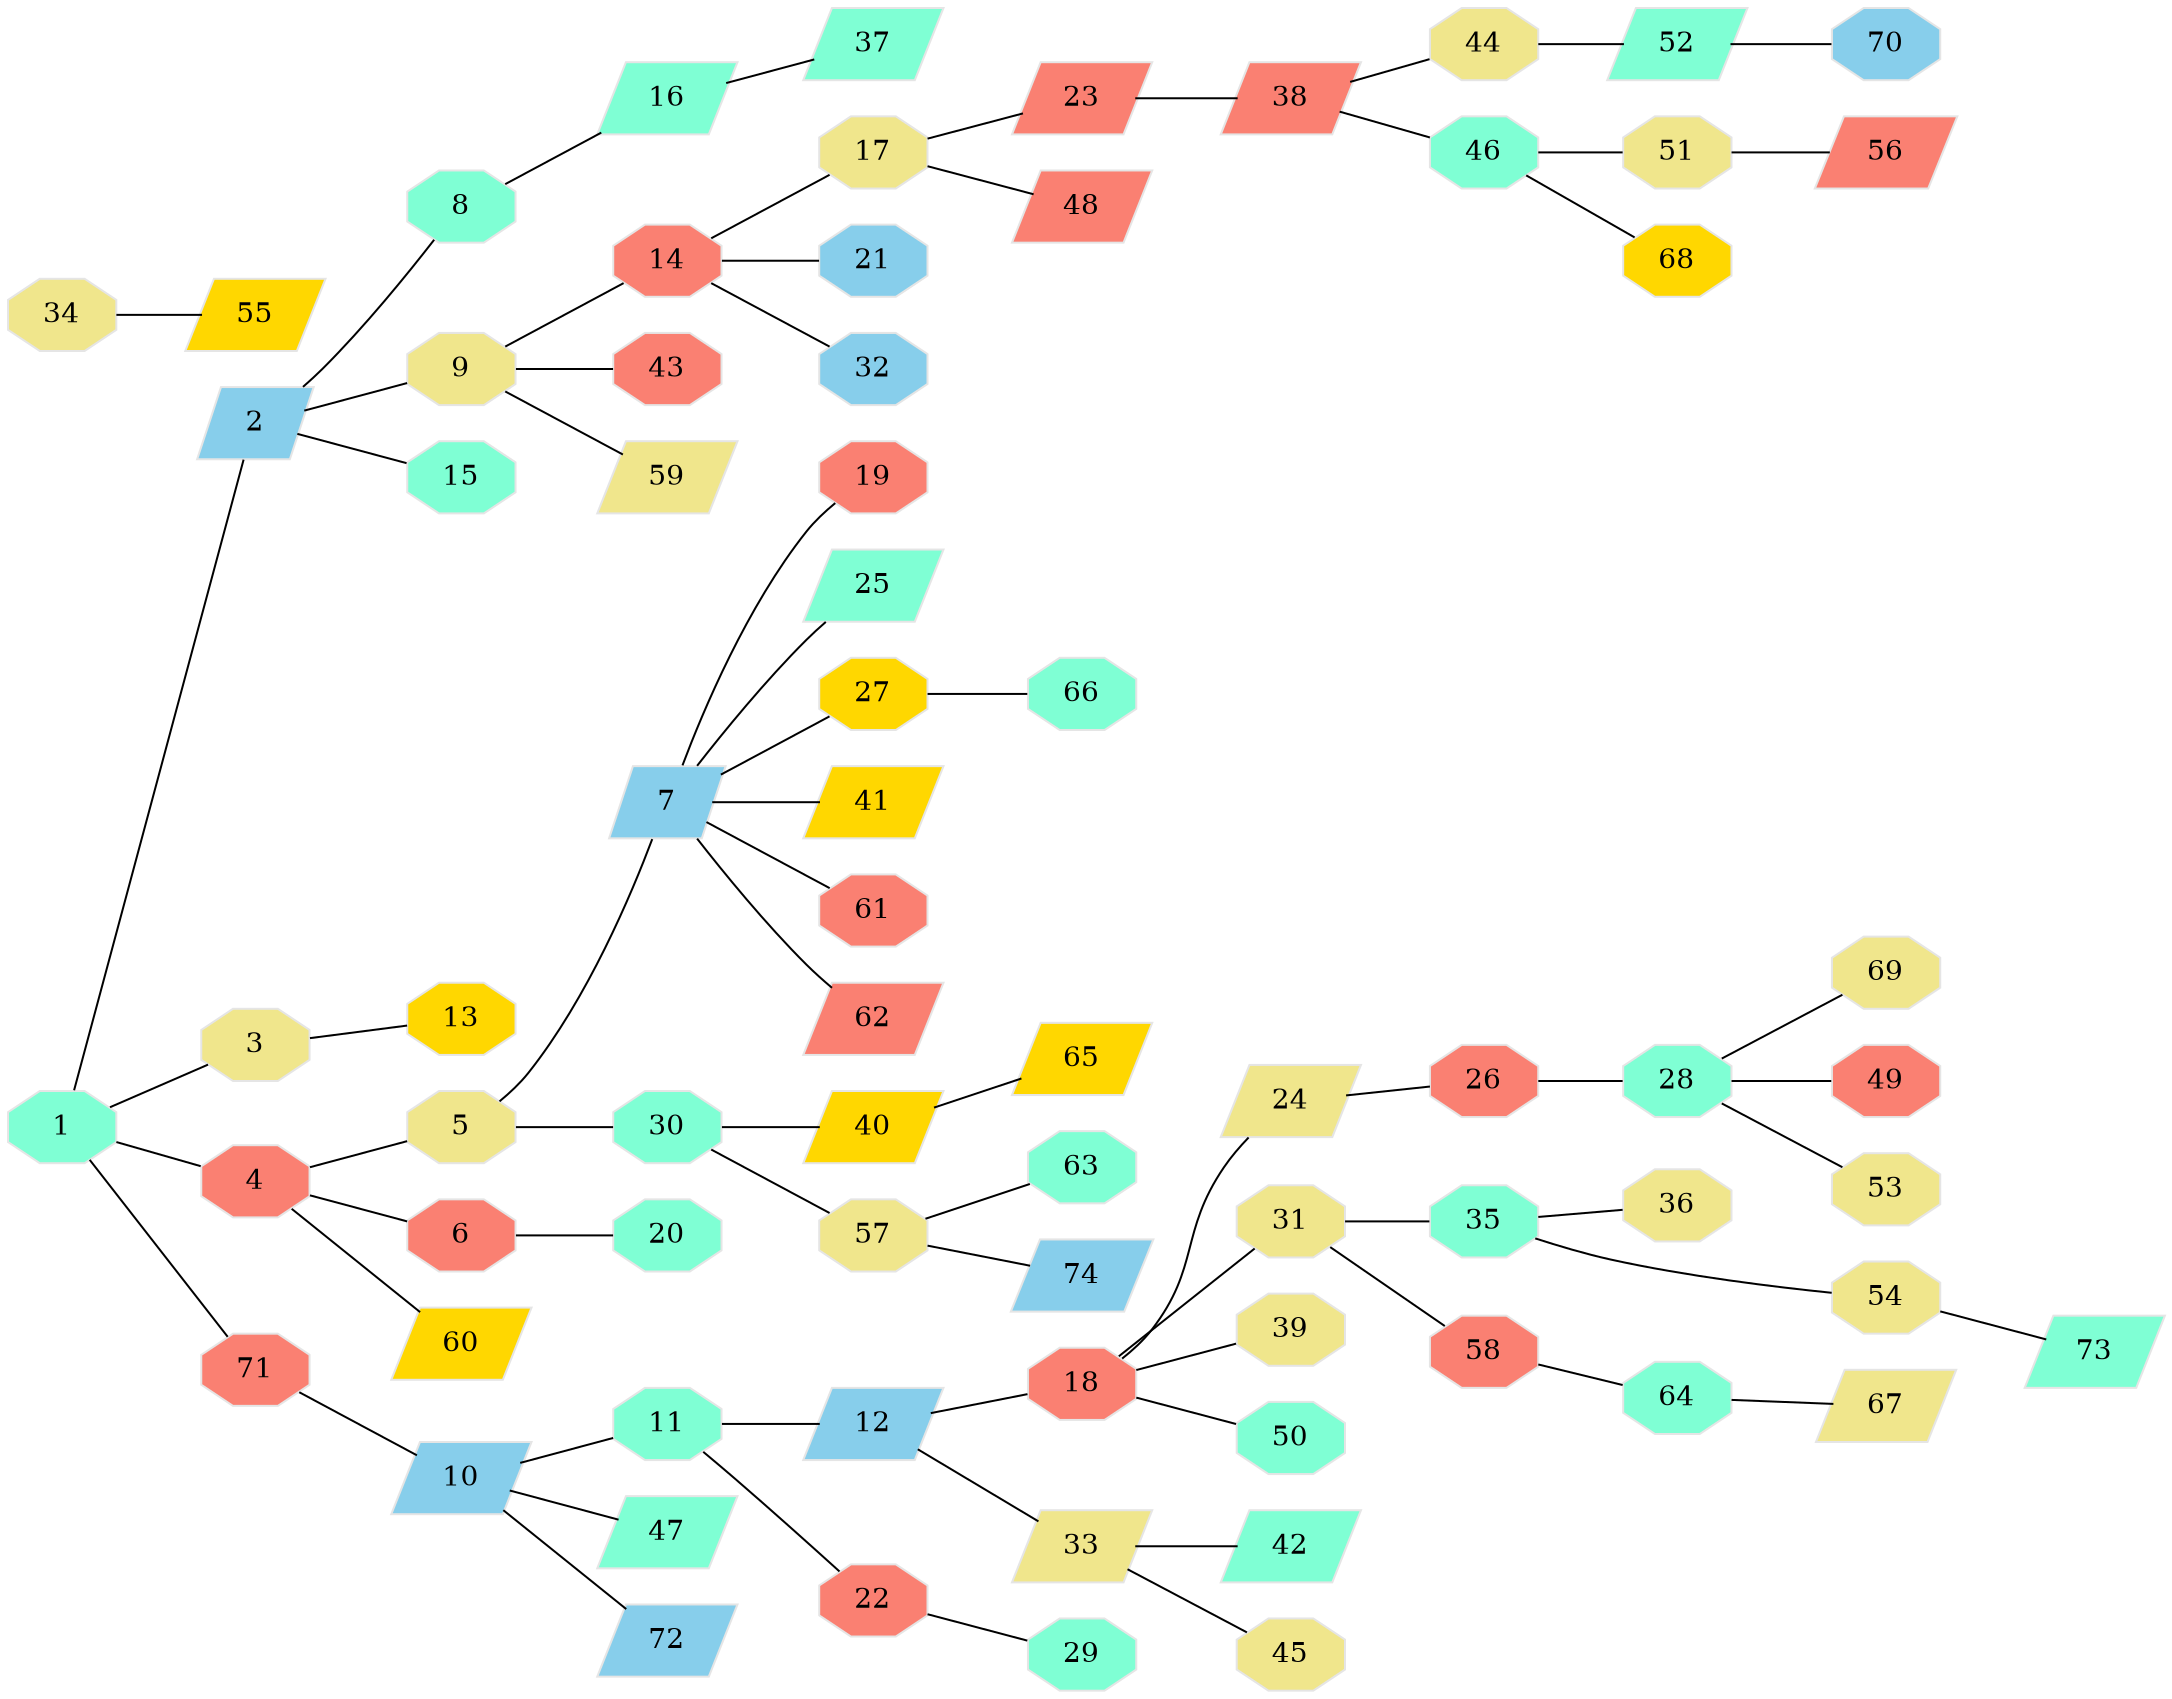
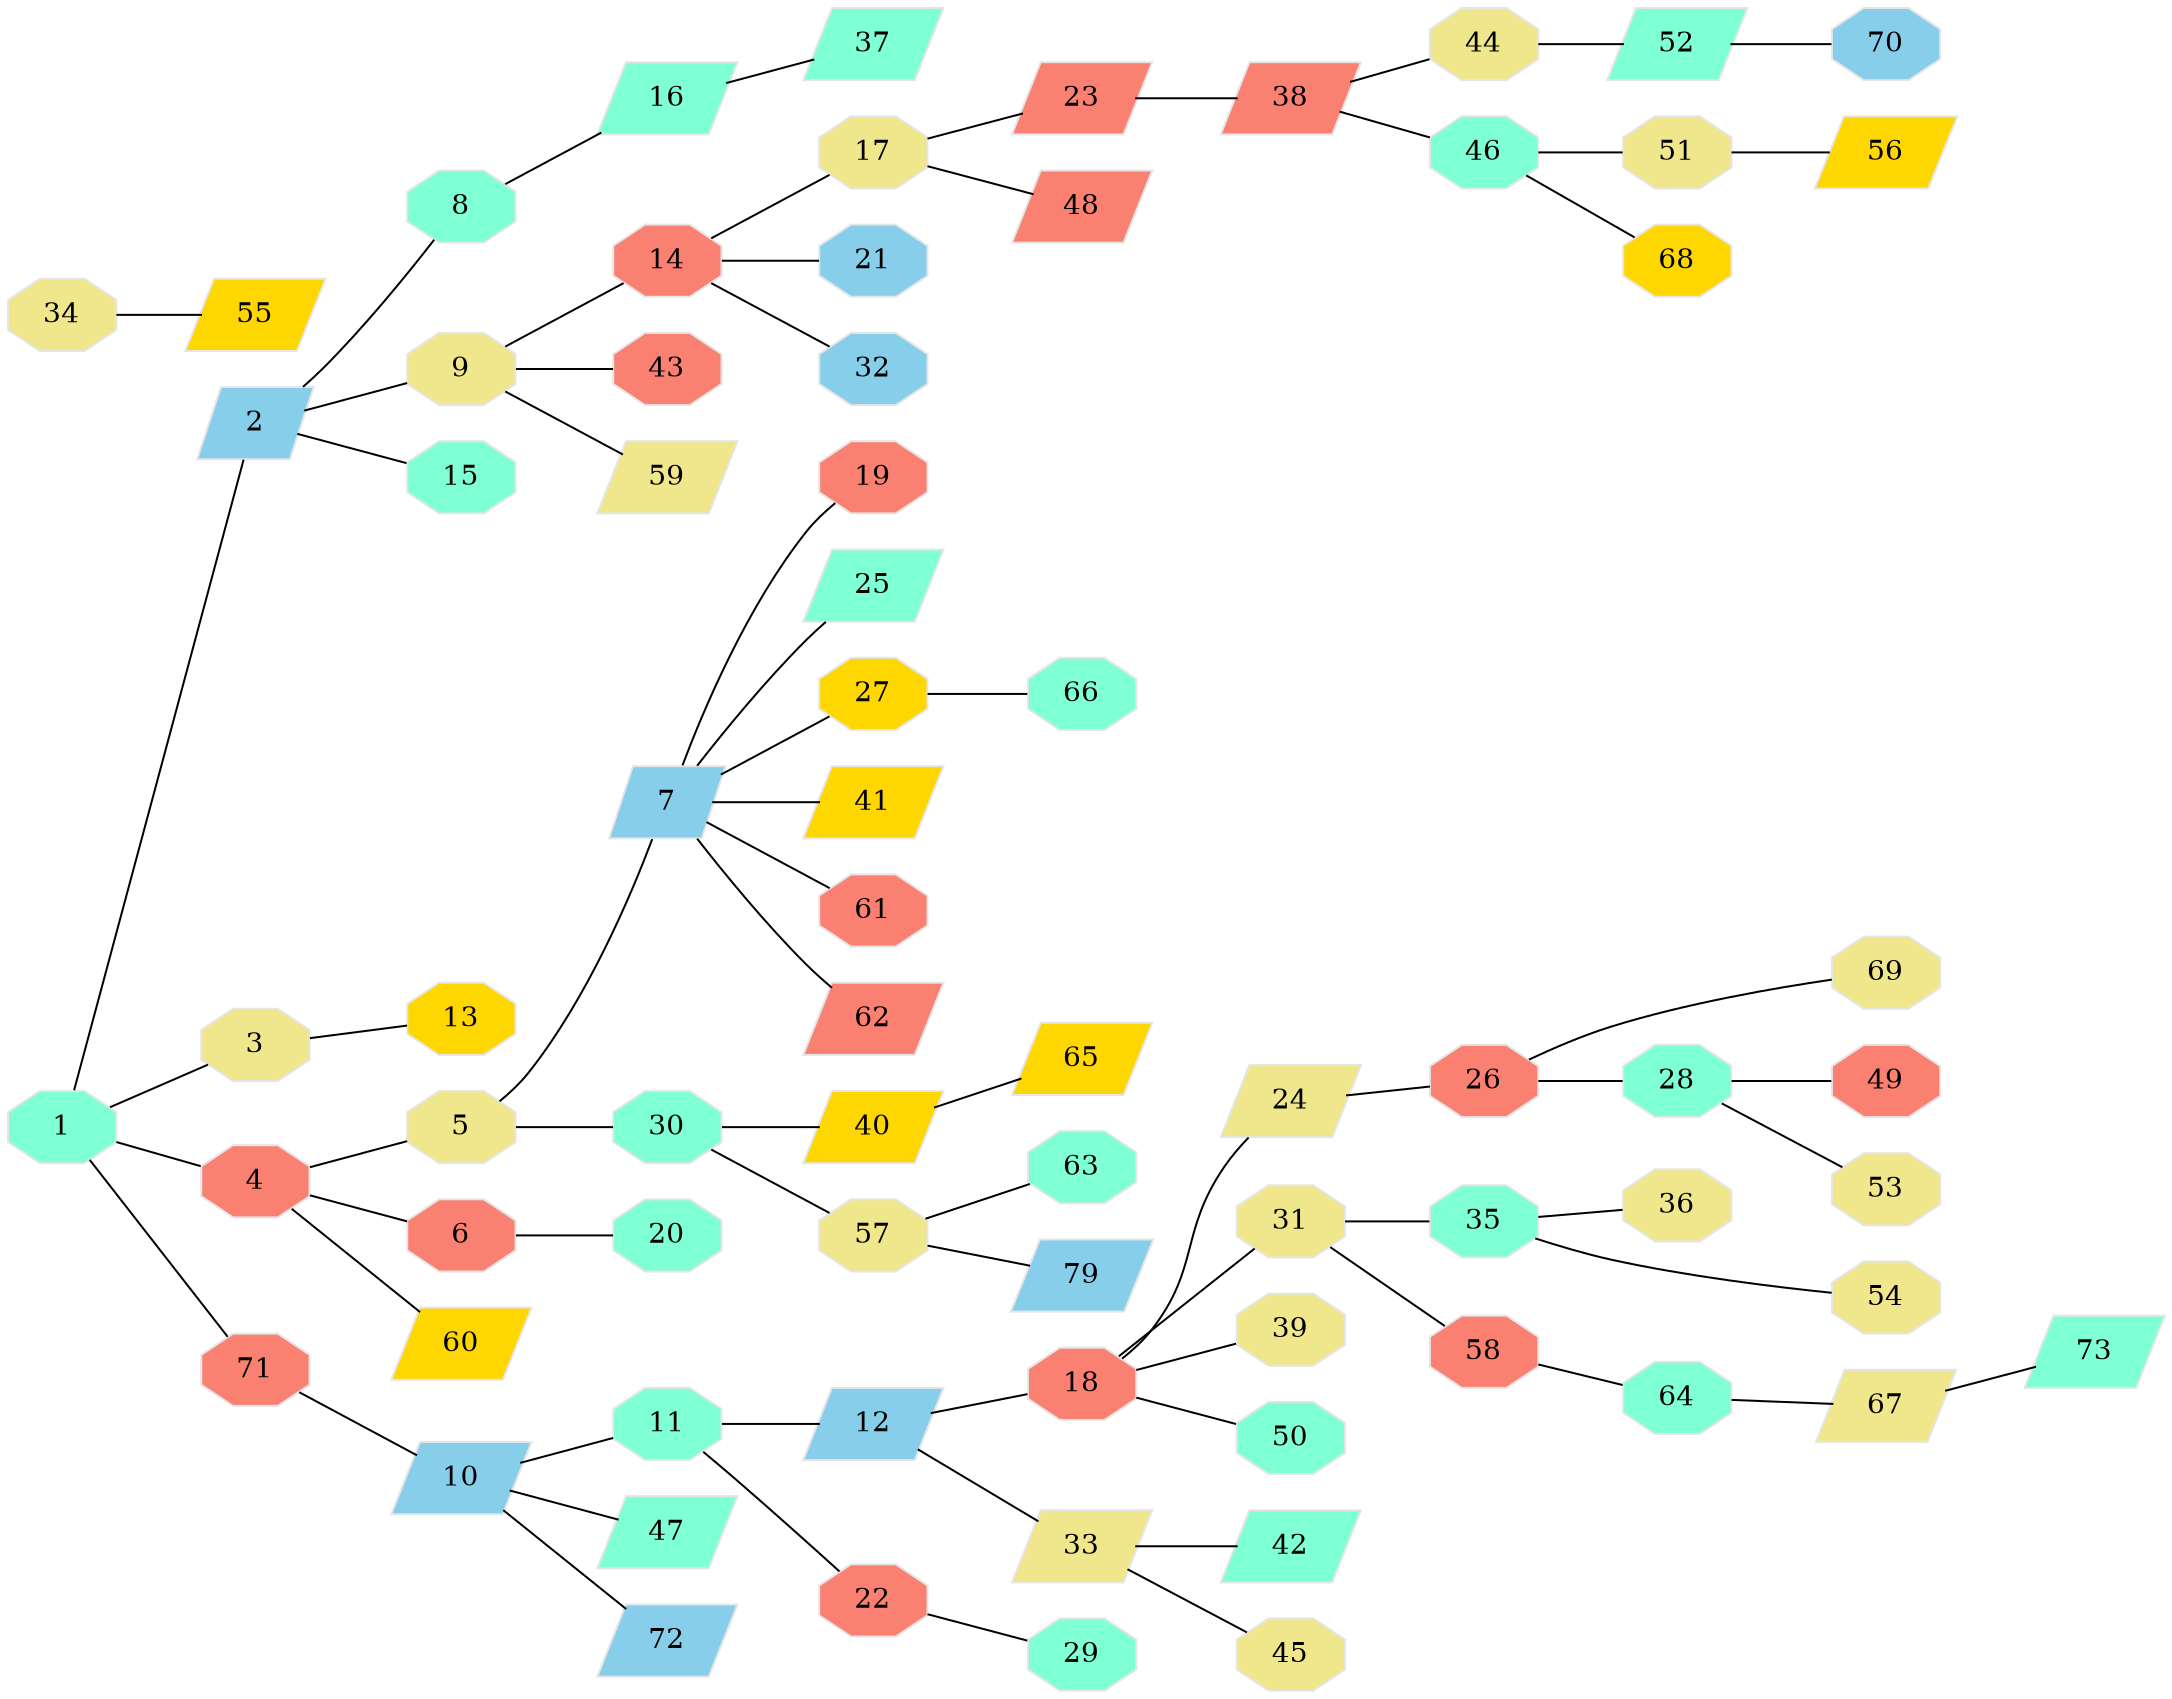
(1886, 152) -> (1886, 152)
(1782, 1027) -> (1677, 1009)
(1082, 1276) -> (1082, 1276)
(1993, 1325) -> (1991, 1379)
